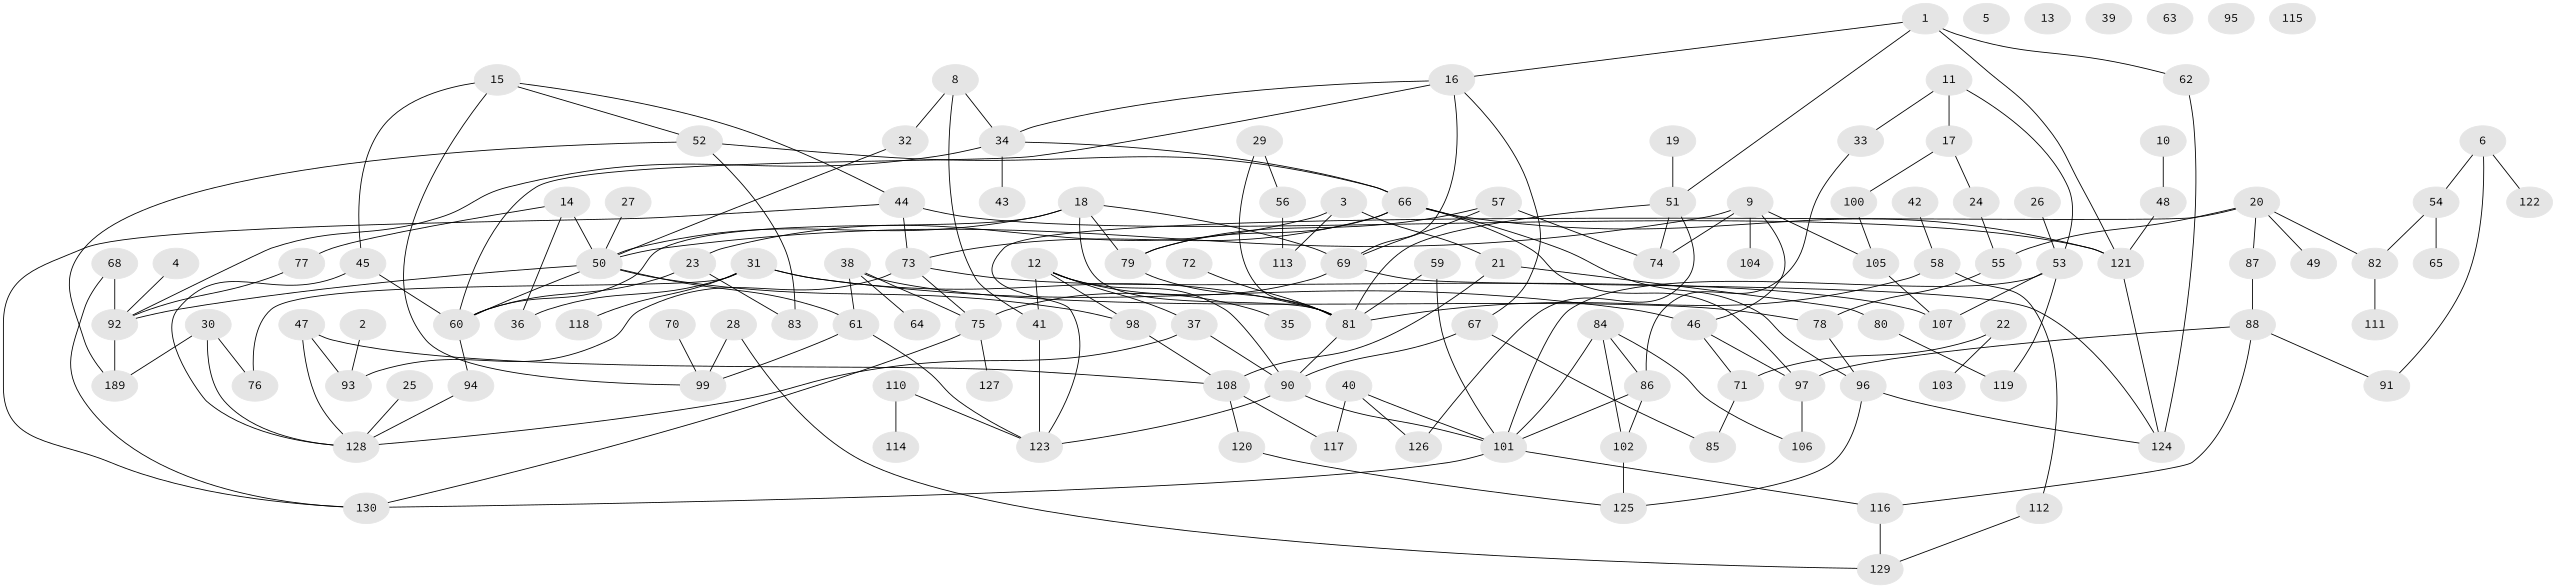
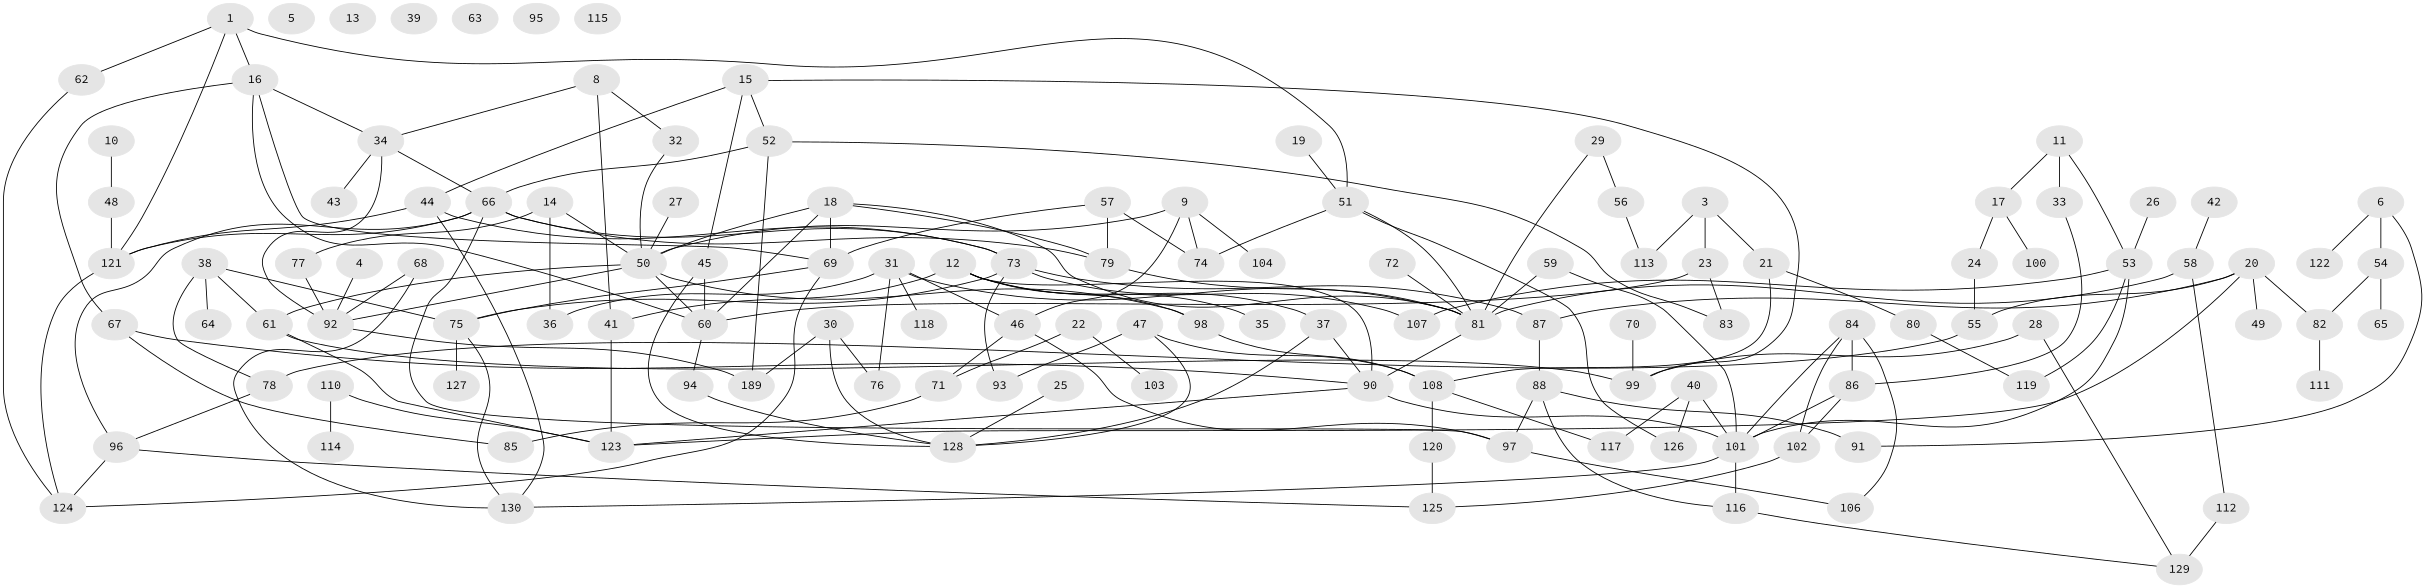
(1876, 264) -> none
none -> (1353, 286)
(363, 325) -> none
